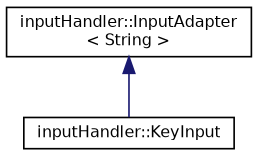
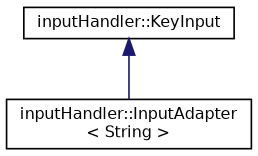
(129, 95) -> (129, 77)
